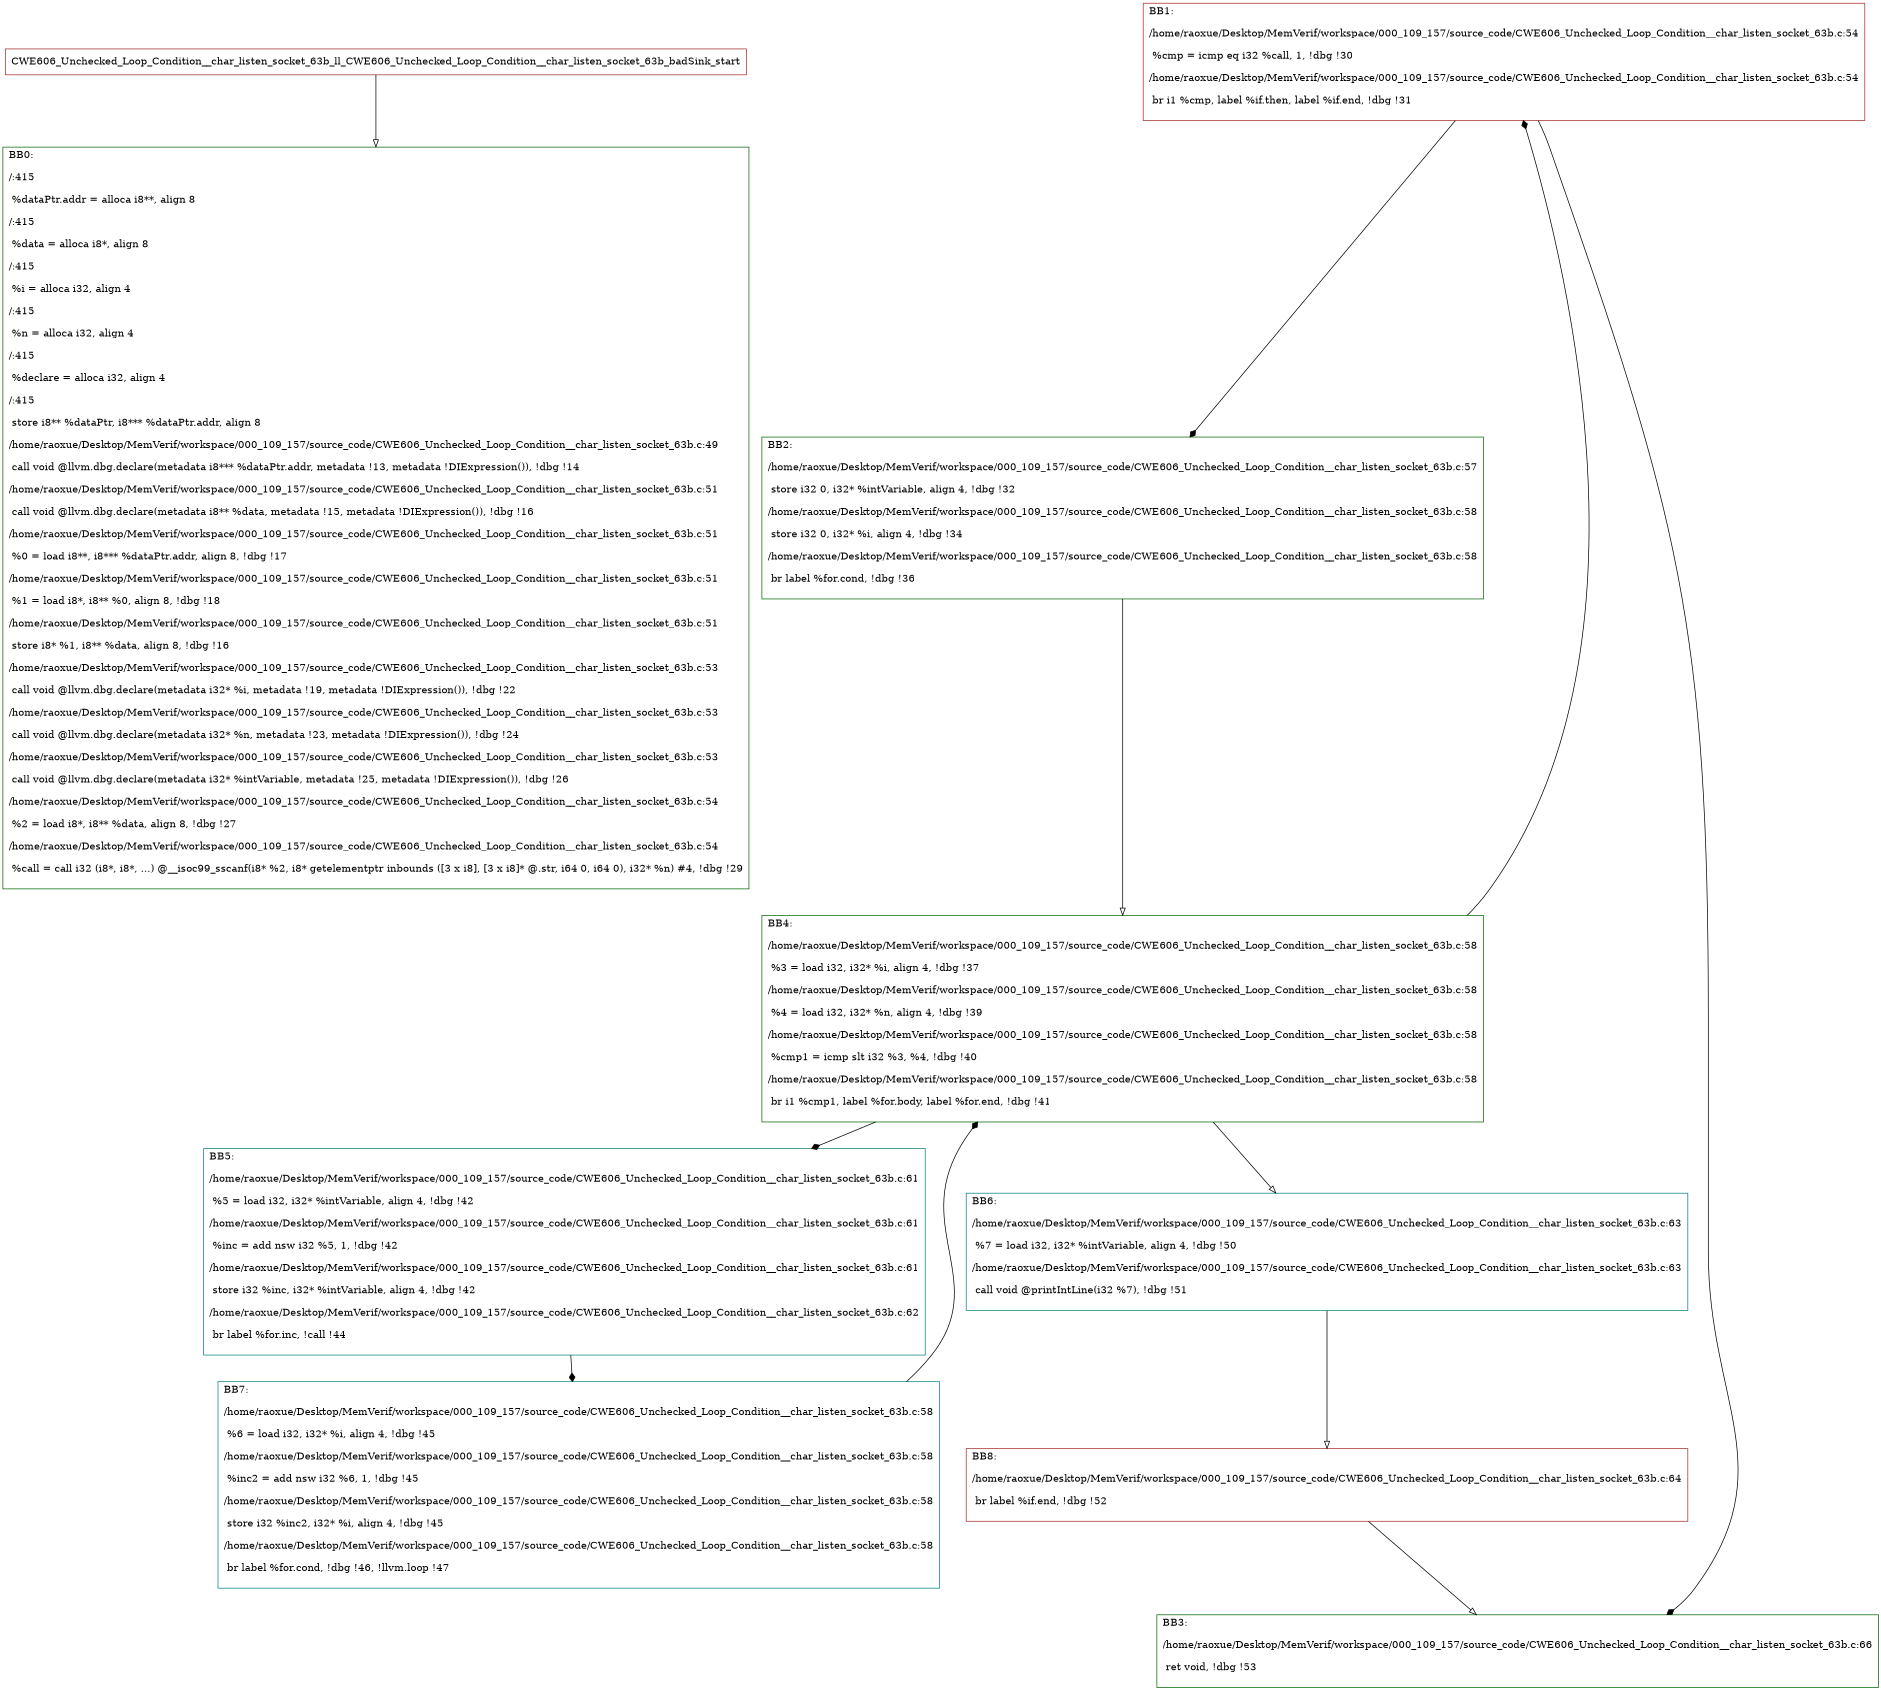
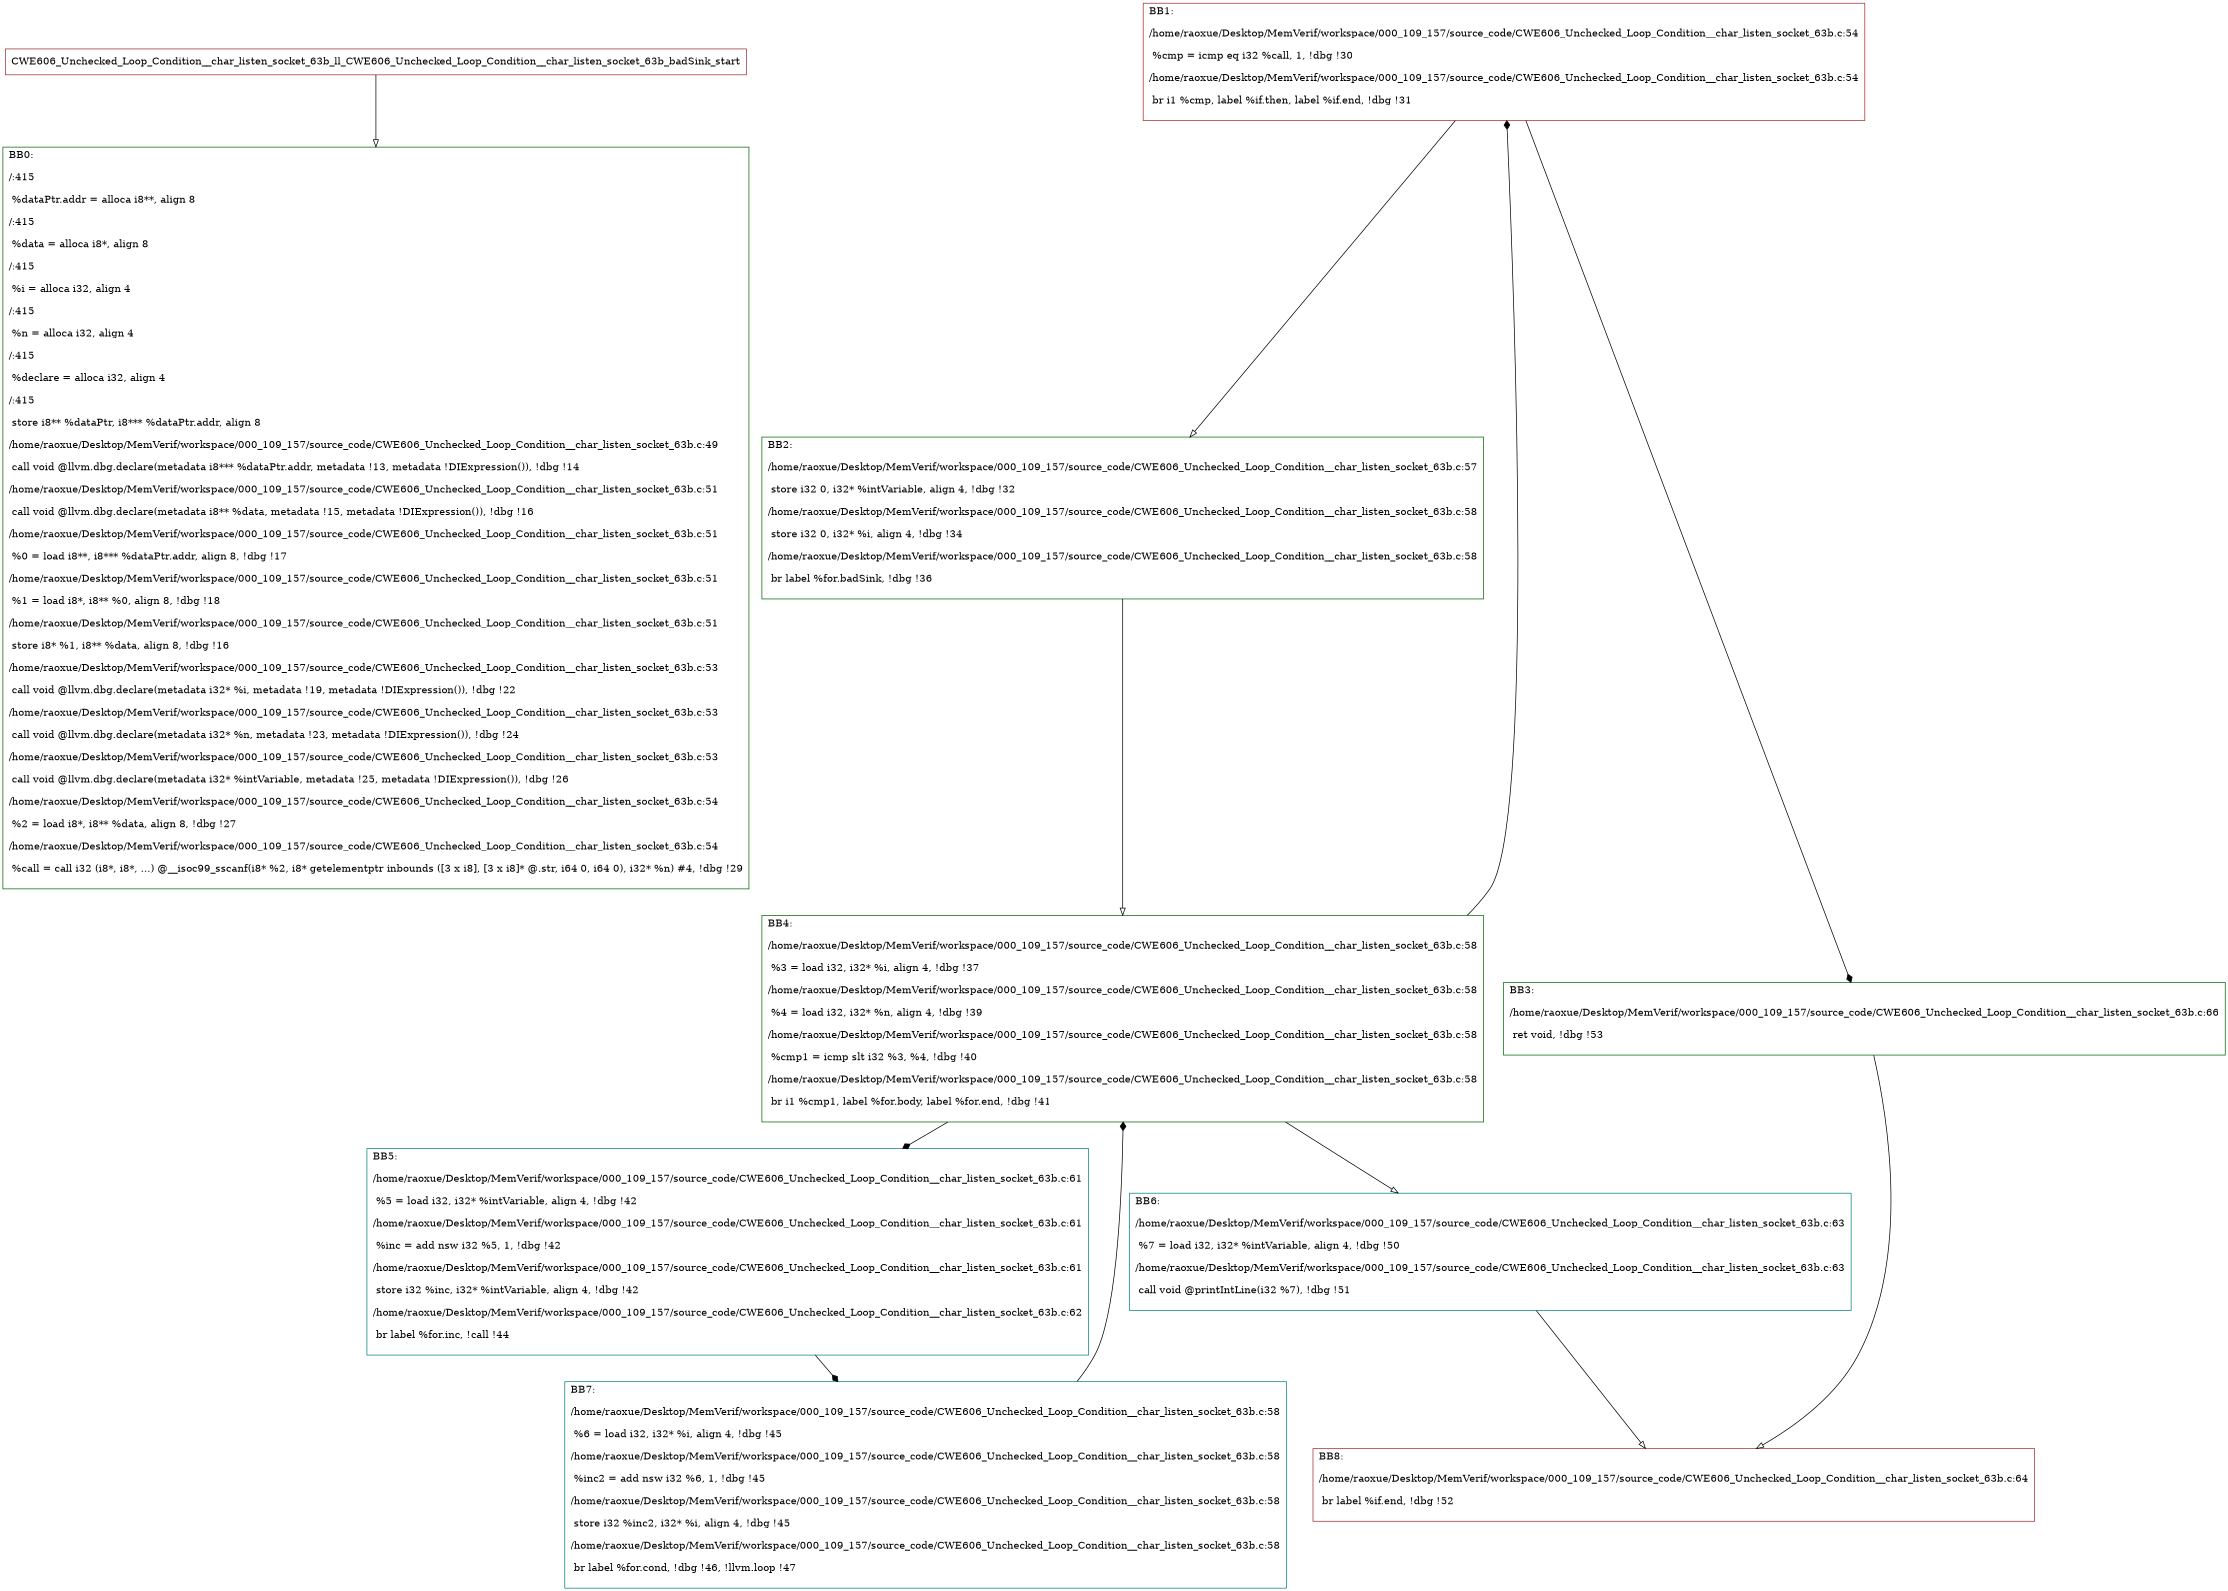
(1325, 275) -> (1325, 276)
(841, 579) -> (850, 579)
(1420, 1566) -> (1885, 1273)
